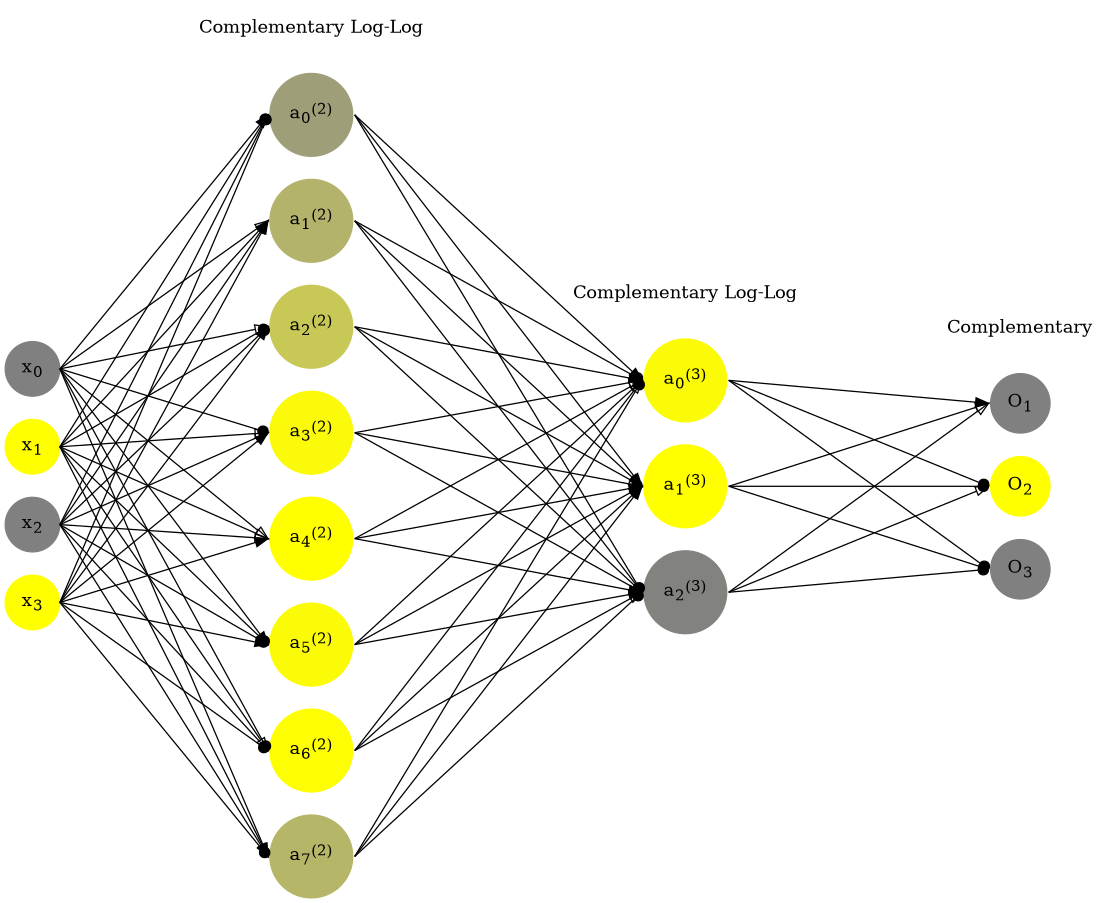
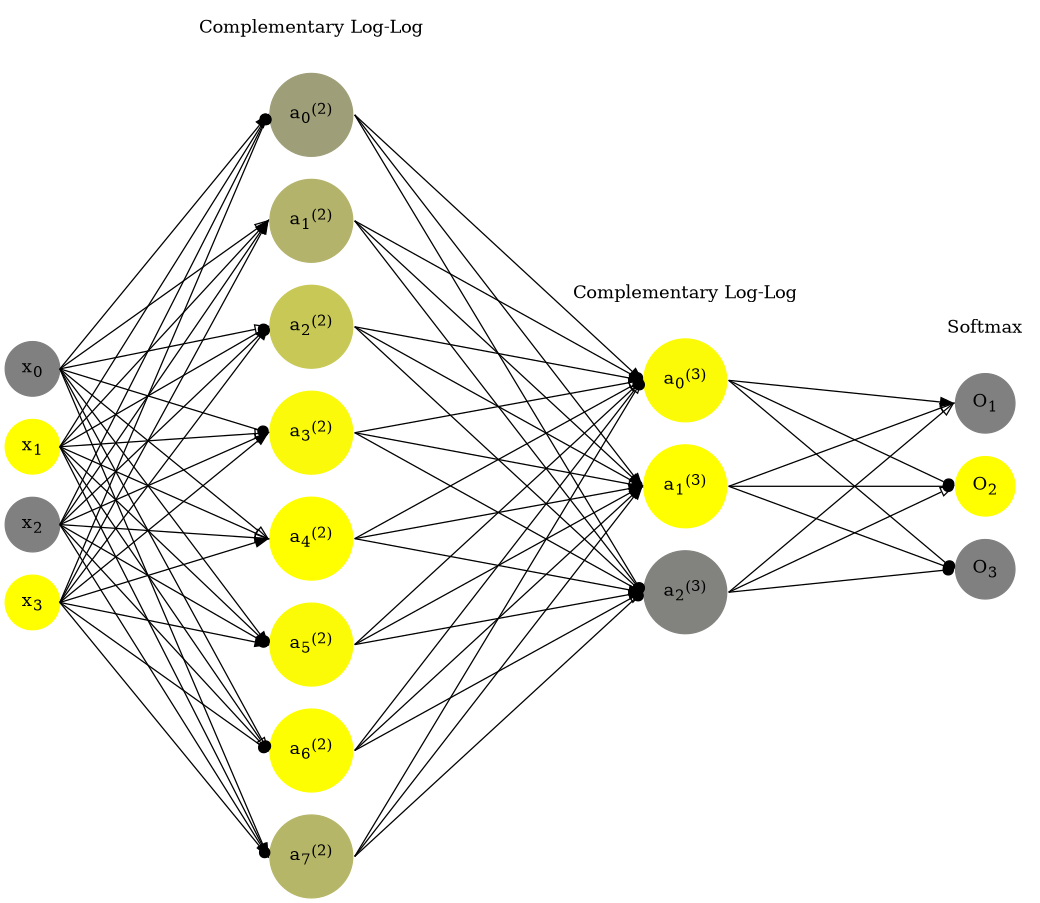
(1020, 328) -> (985, 328)
